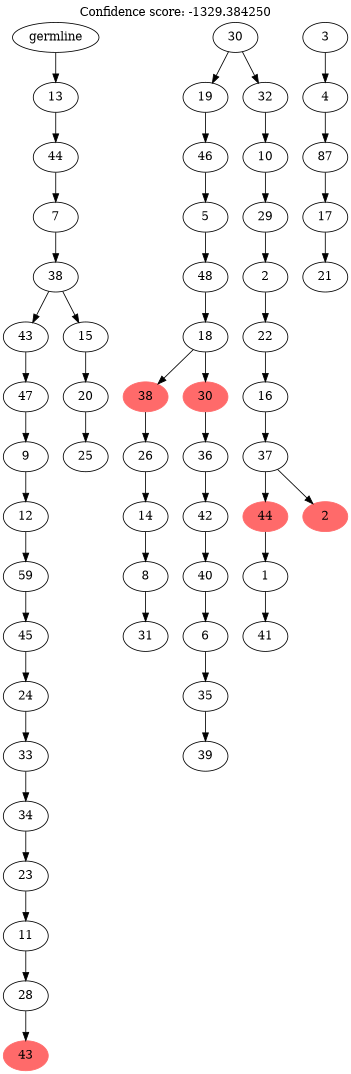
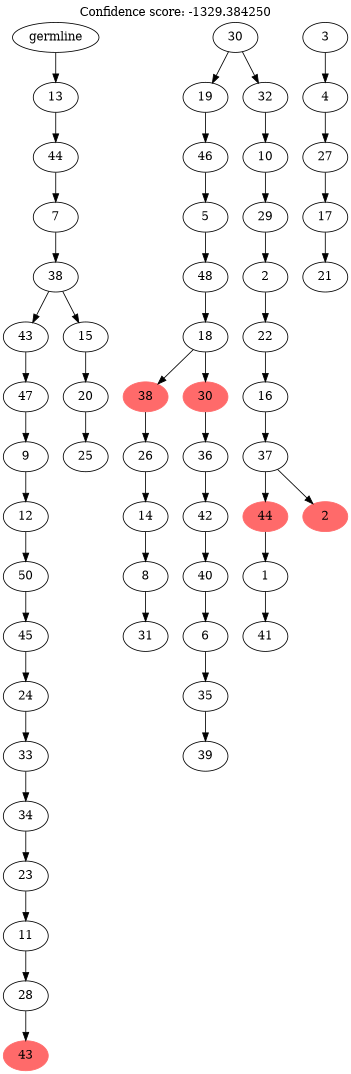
(325, 157) -> (325, 157)
(26, 577) -> (26, 577)
